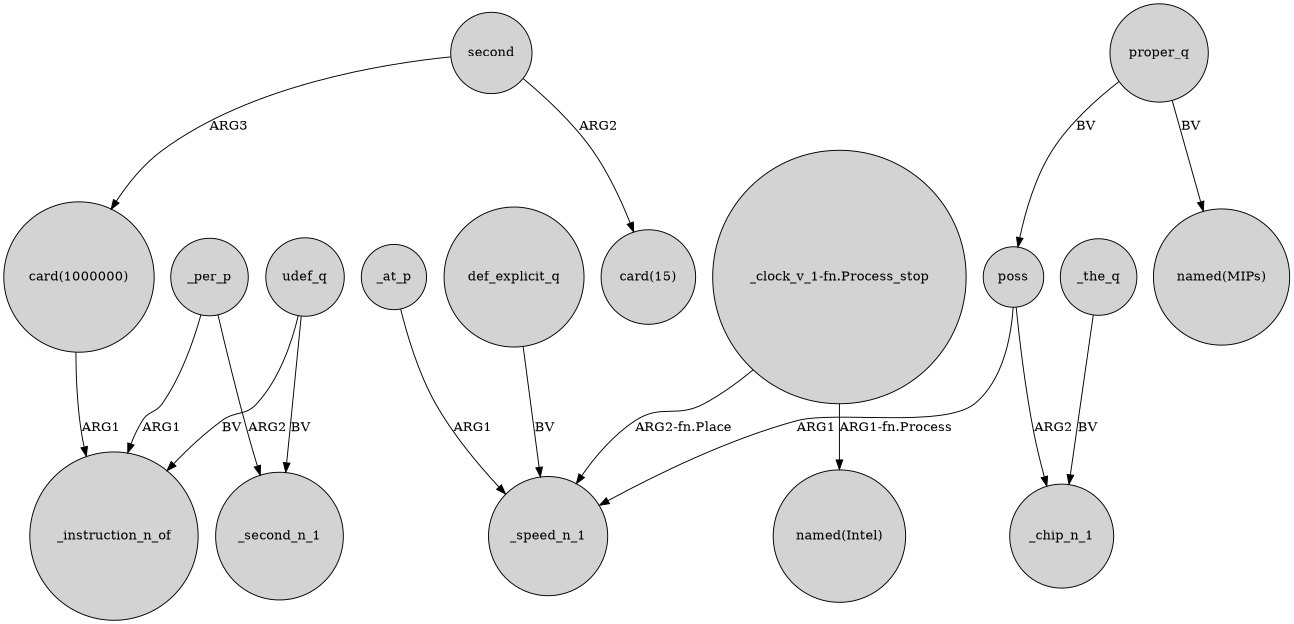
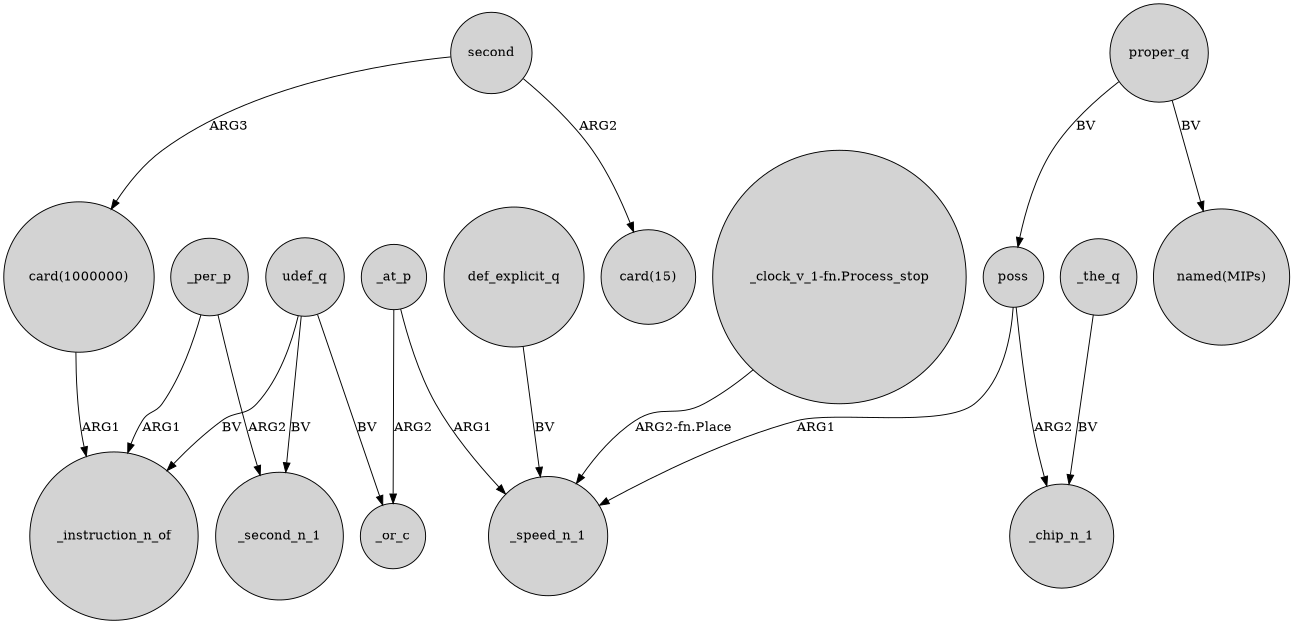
none -> (393, 536)
(839, 536) -> none
